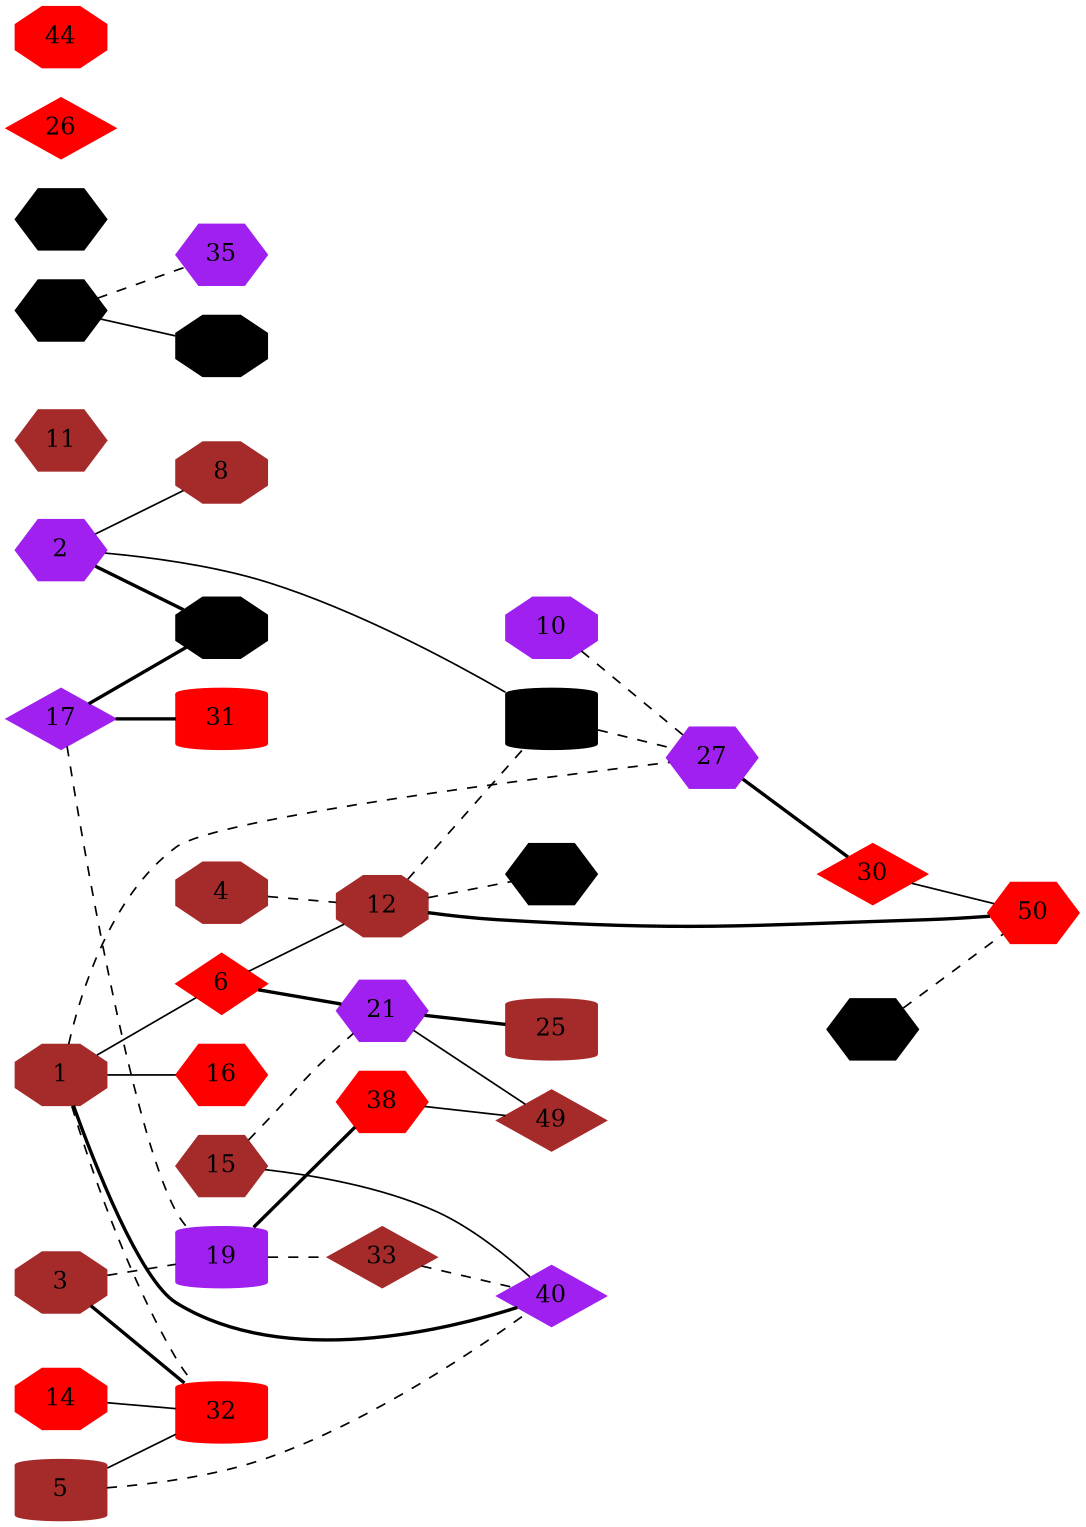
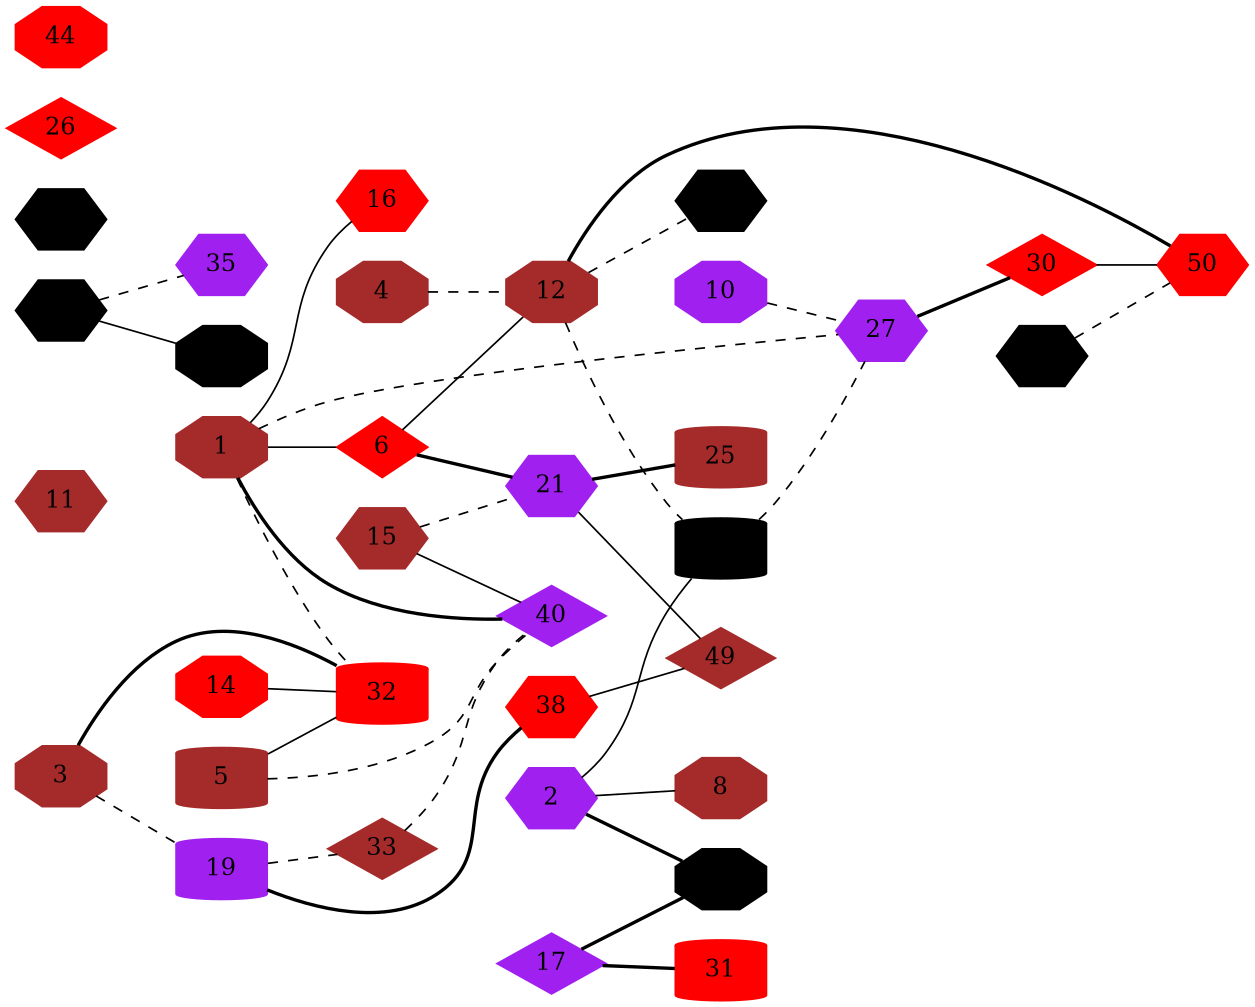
(112, 991) -> none
